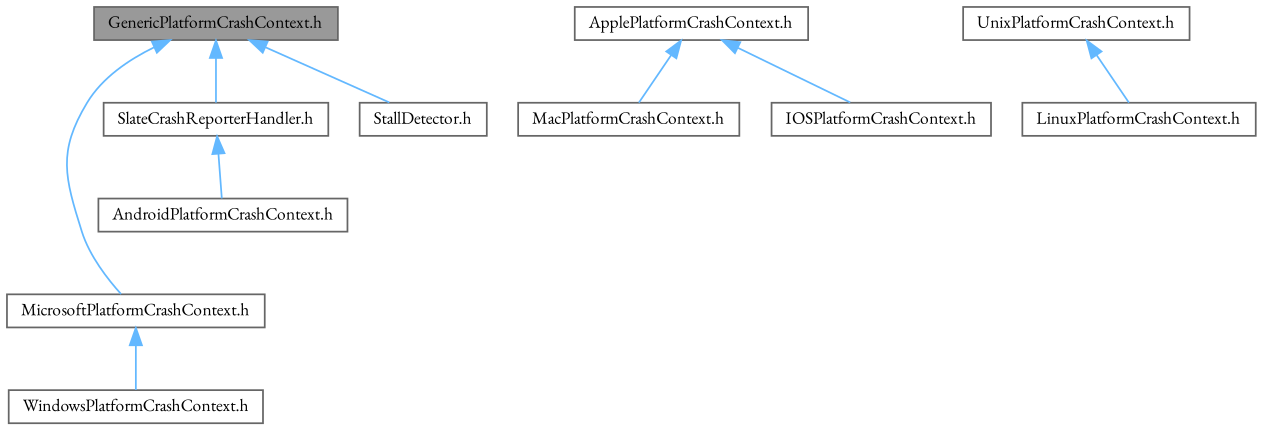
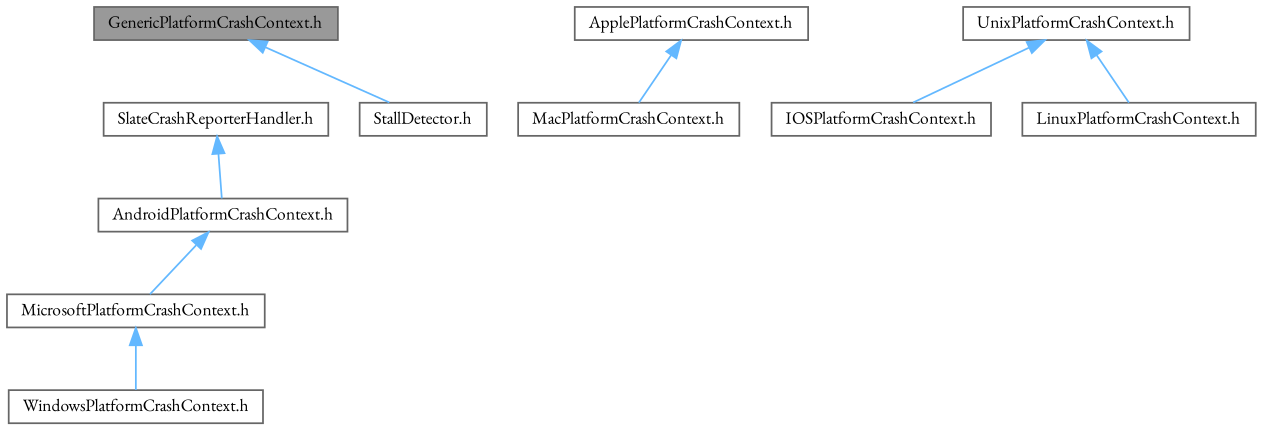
(794, 75) -> (971, 75)
(216, 80) -> none
(67, 159) -> (173, 270)
